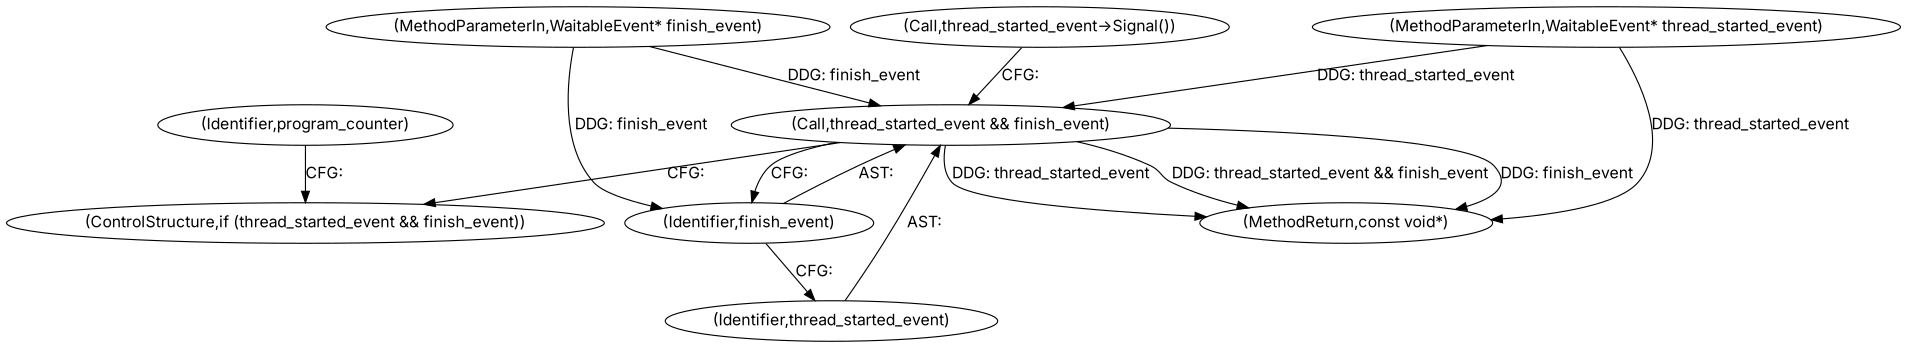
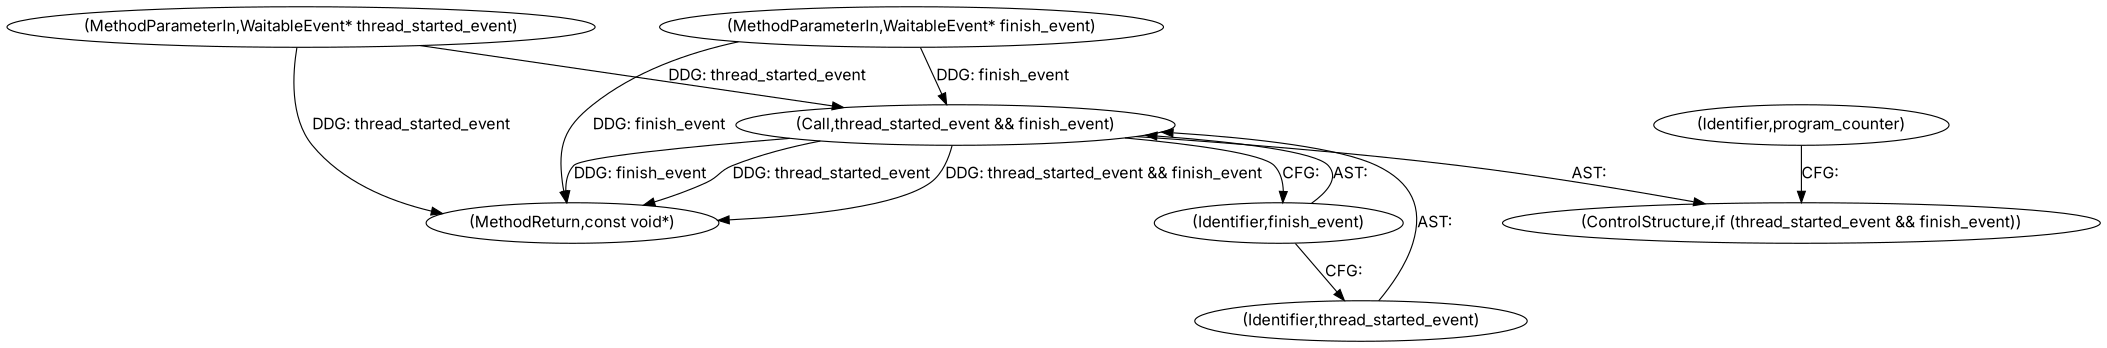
(1040, 27) -> none
(575, 148) -> (618, 87)
(688, 174) -> (1591, 174)
